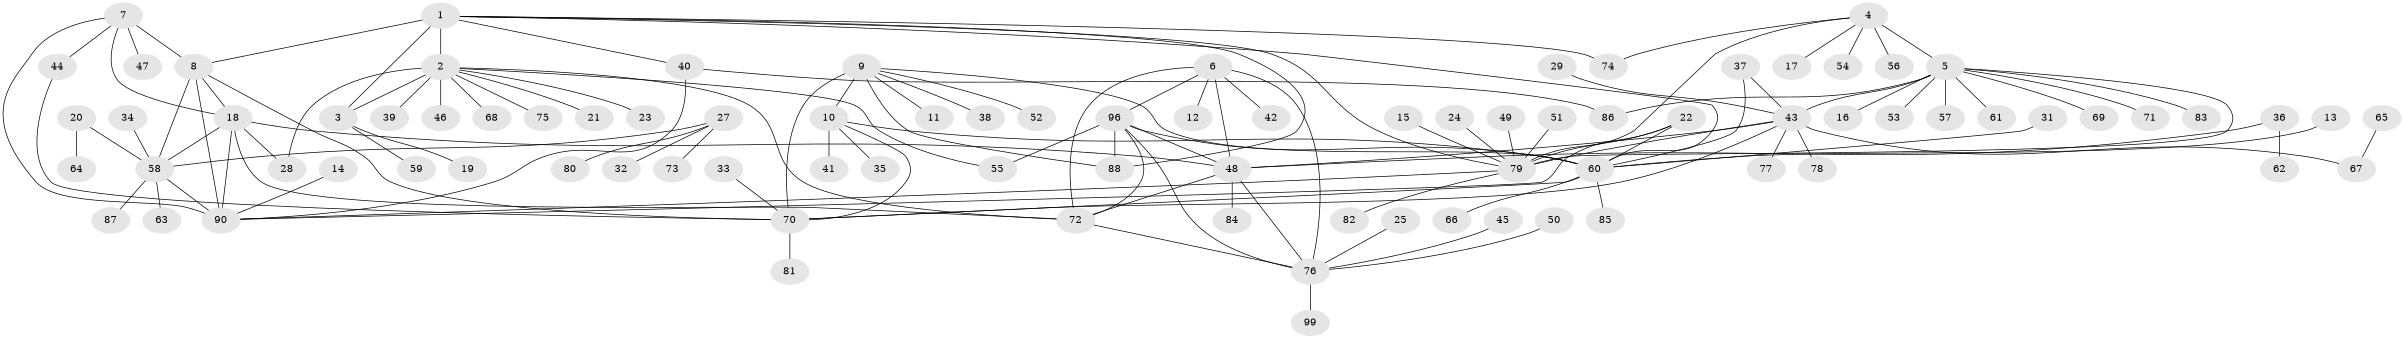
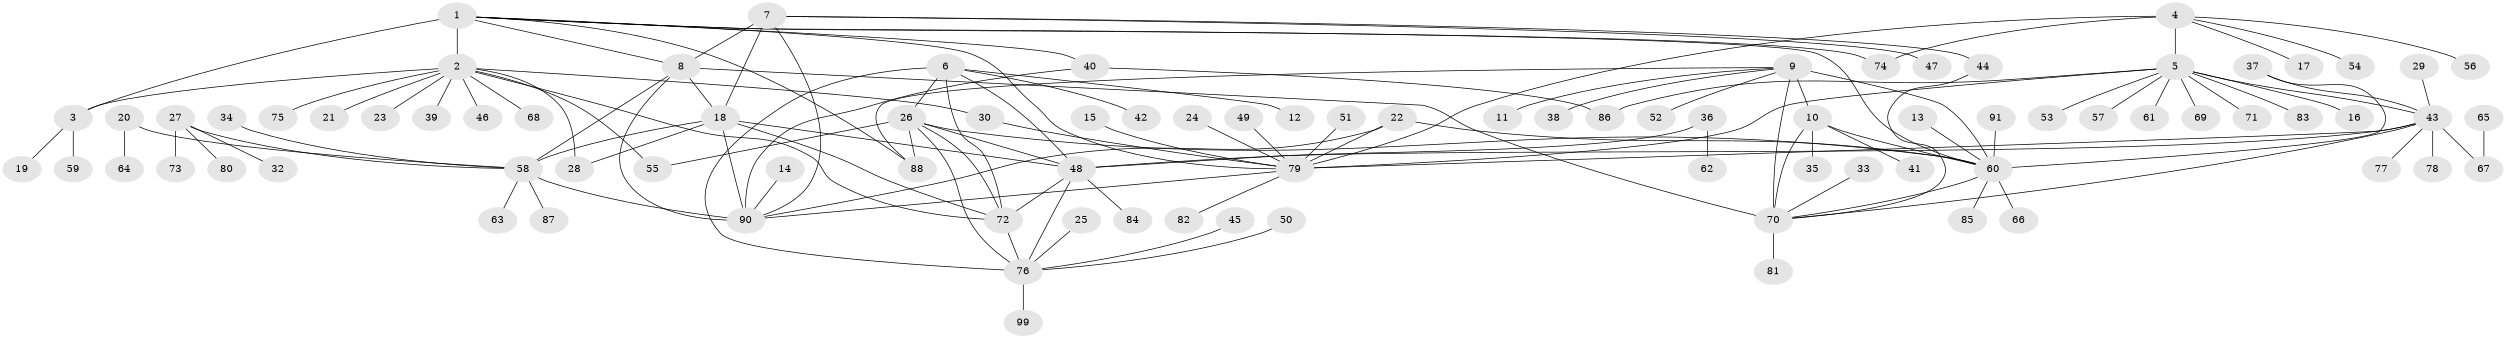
none -> (985, 118)
(1115, 118) -> (907, 118)
(2048, 118) -> (1996, 118)
